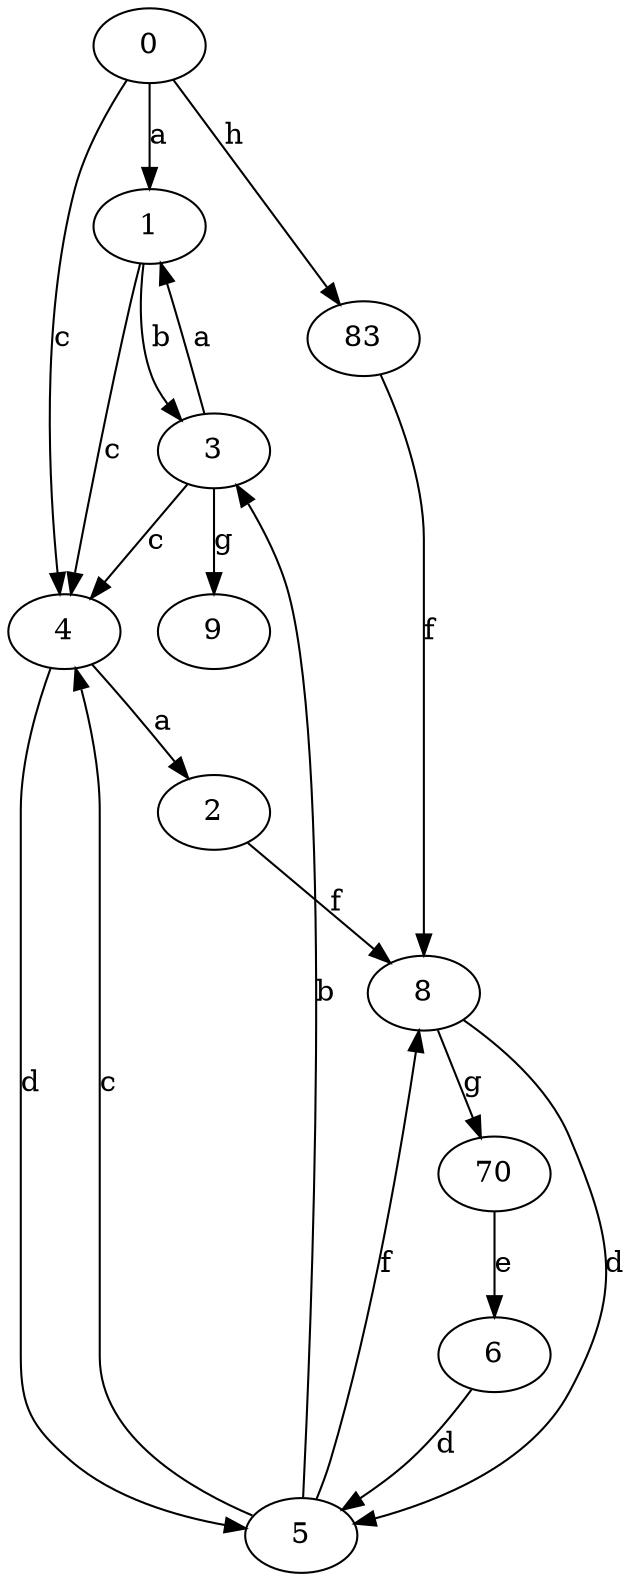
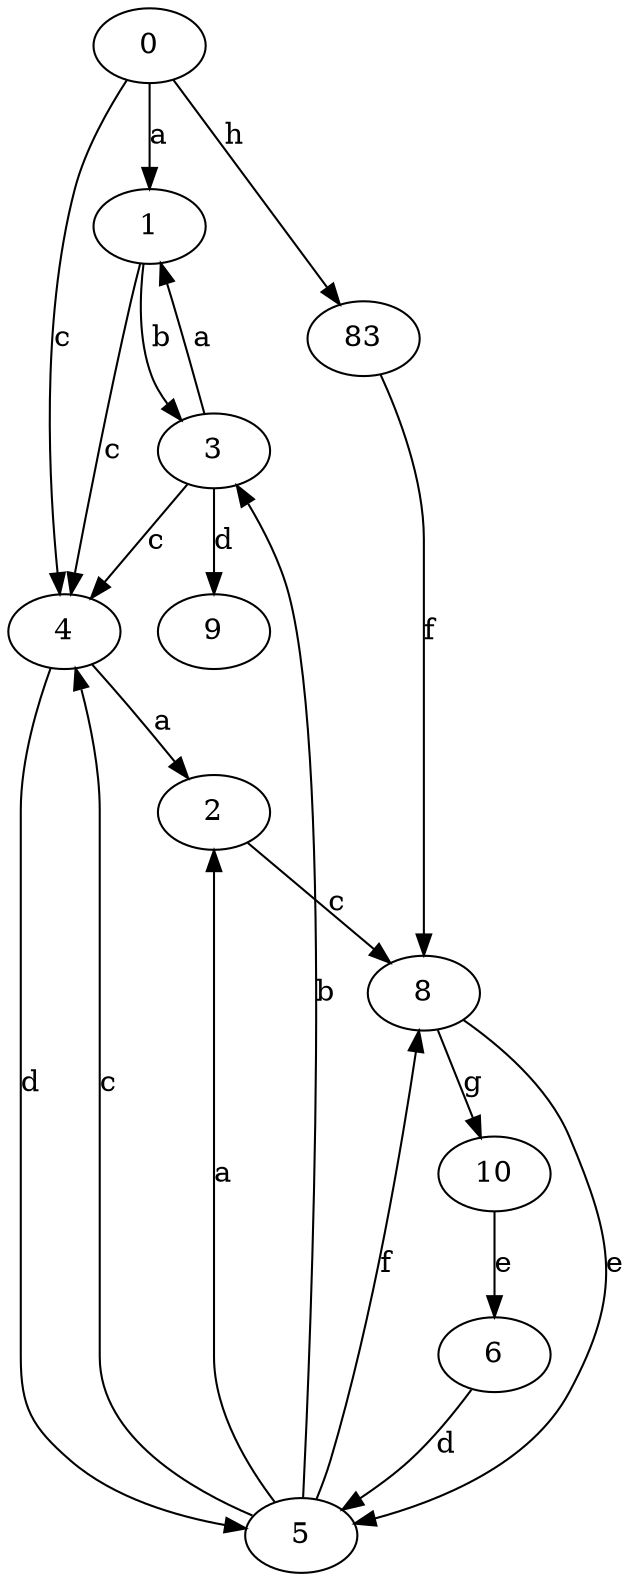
(224, 541) -> (224, 541)
(337, 903) -> (337, 903)
(495, 1174) -> (495, 1174)
none -> (214, 1194)
(615, 1264) -> (615, 1264)
